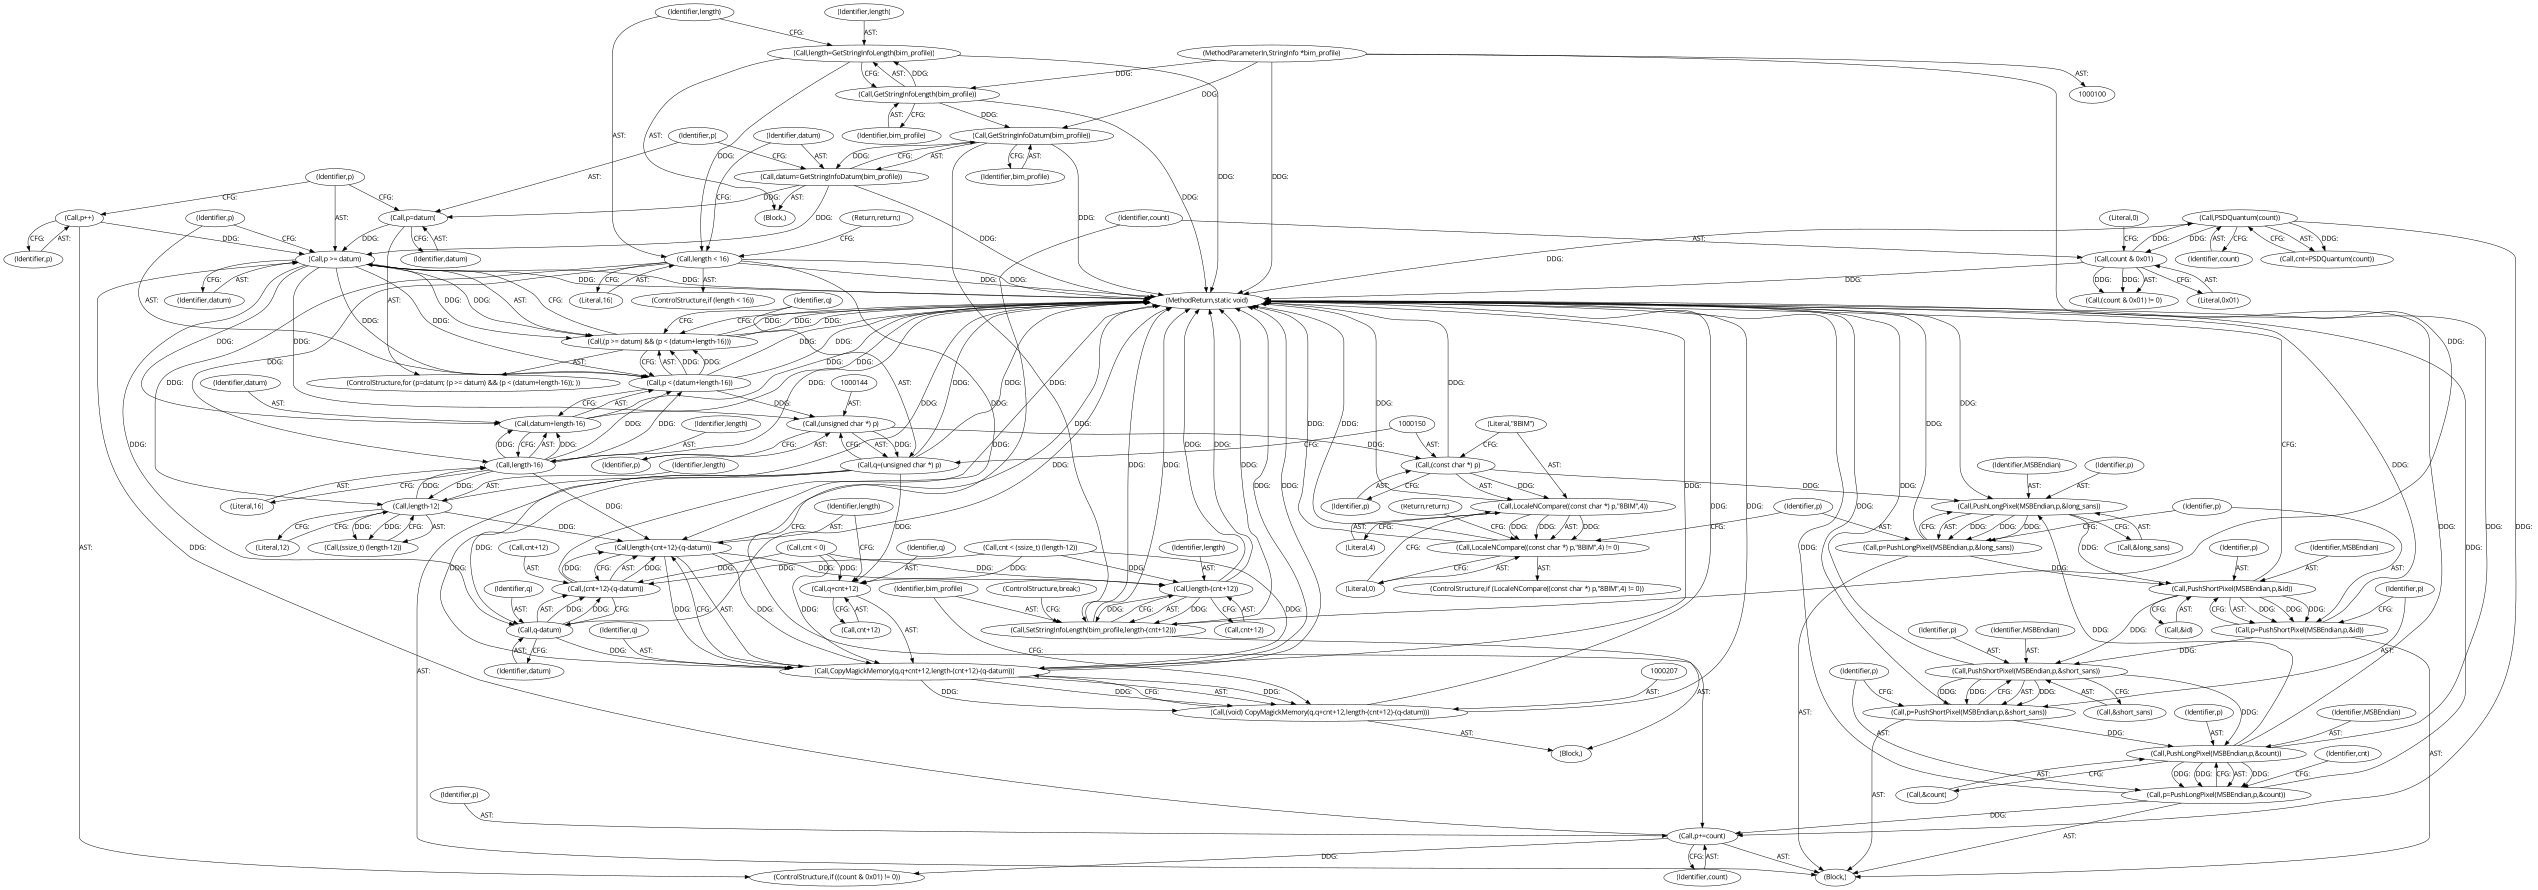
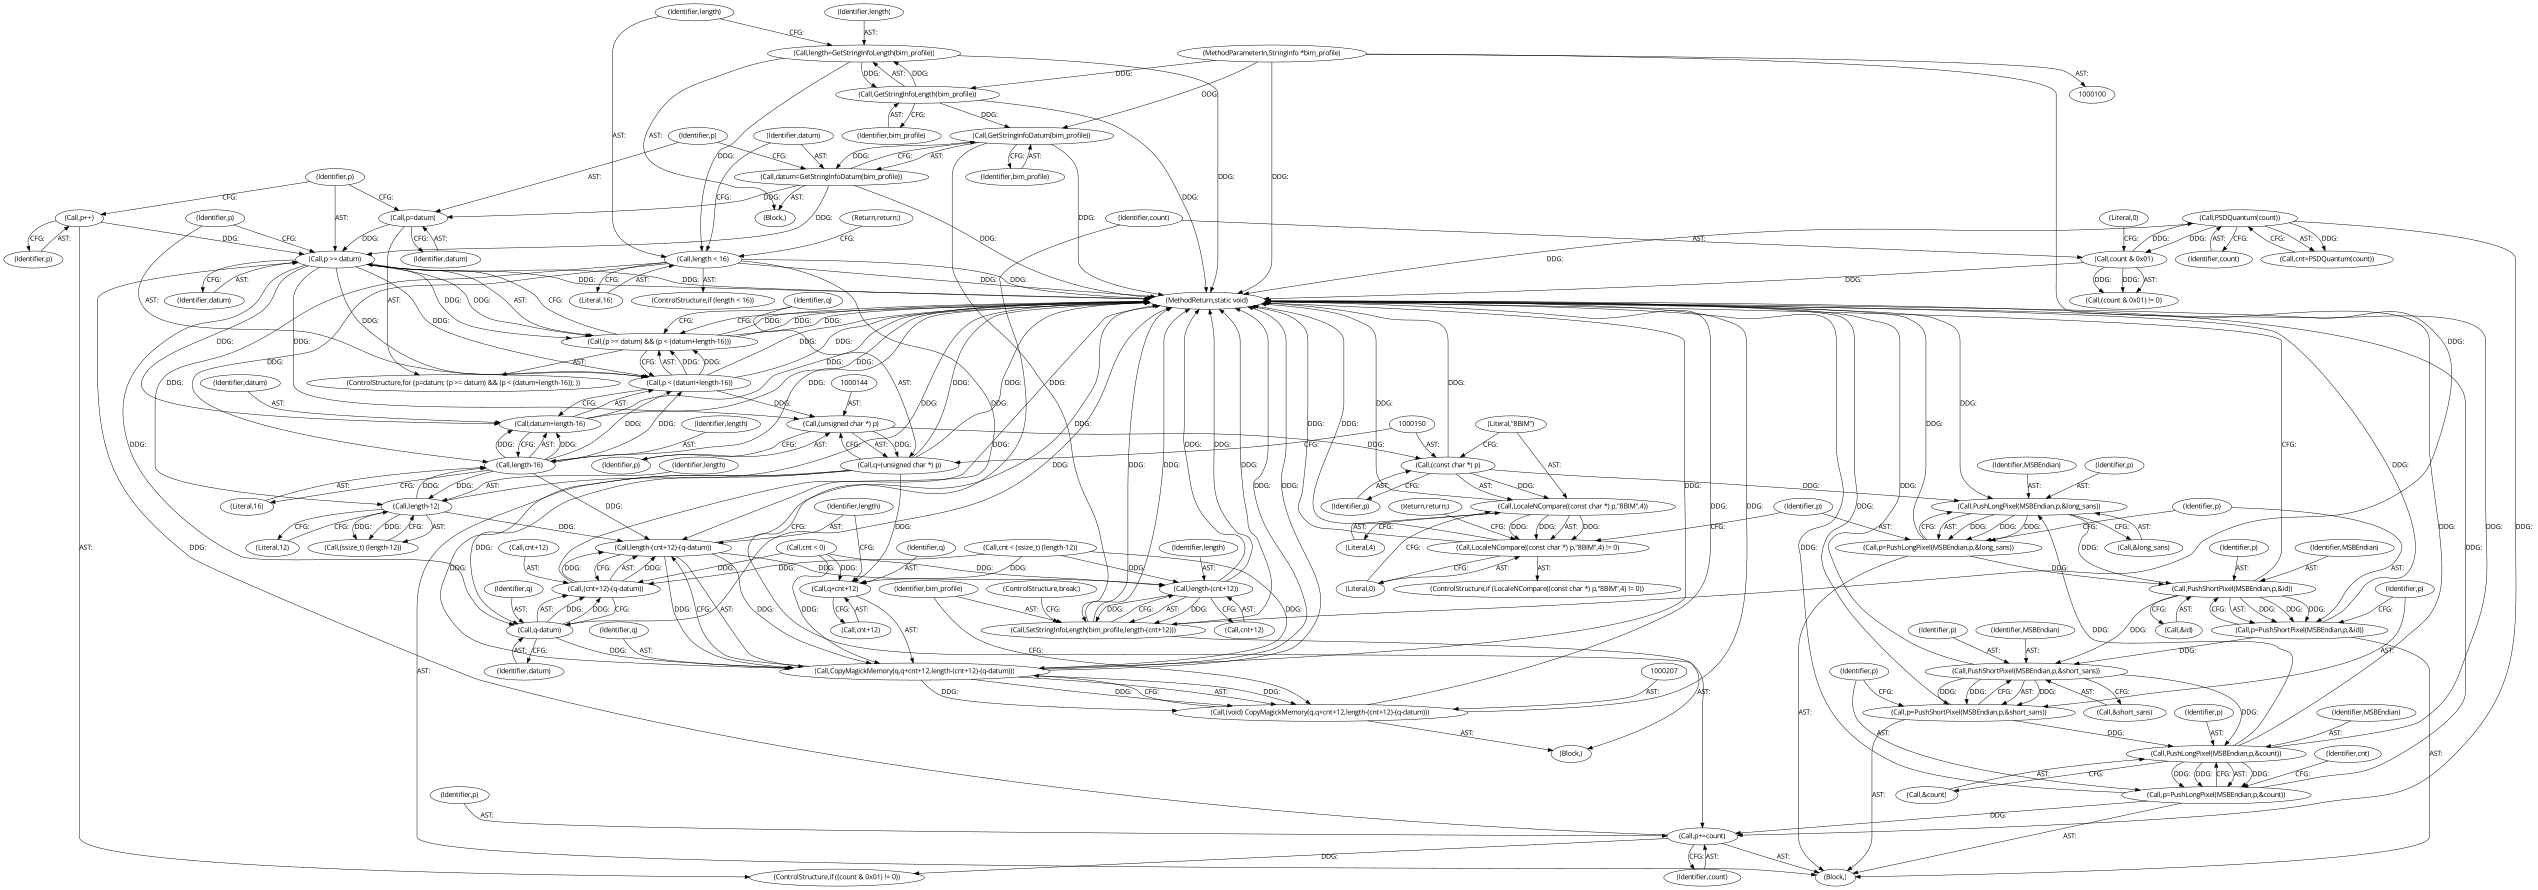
(873, 74) -> (873, 74)
(2219, 301) -> none
